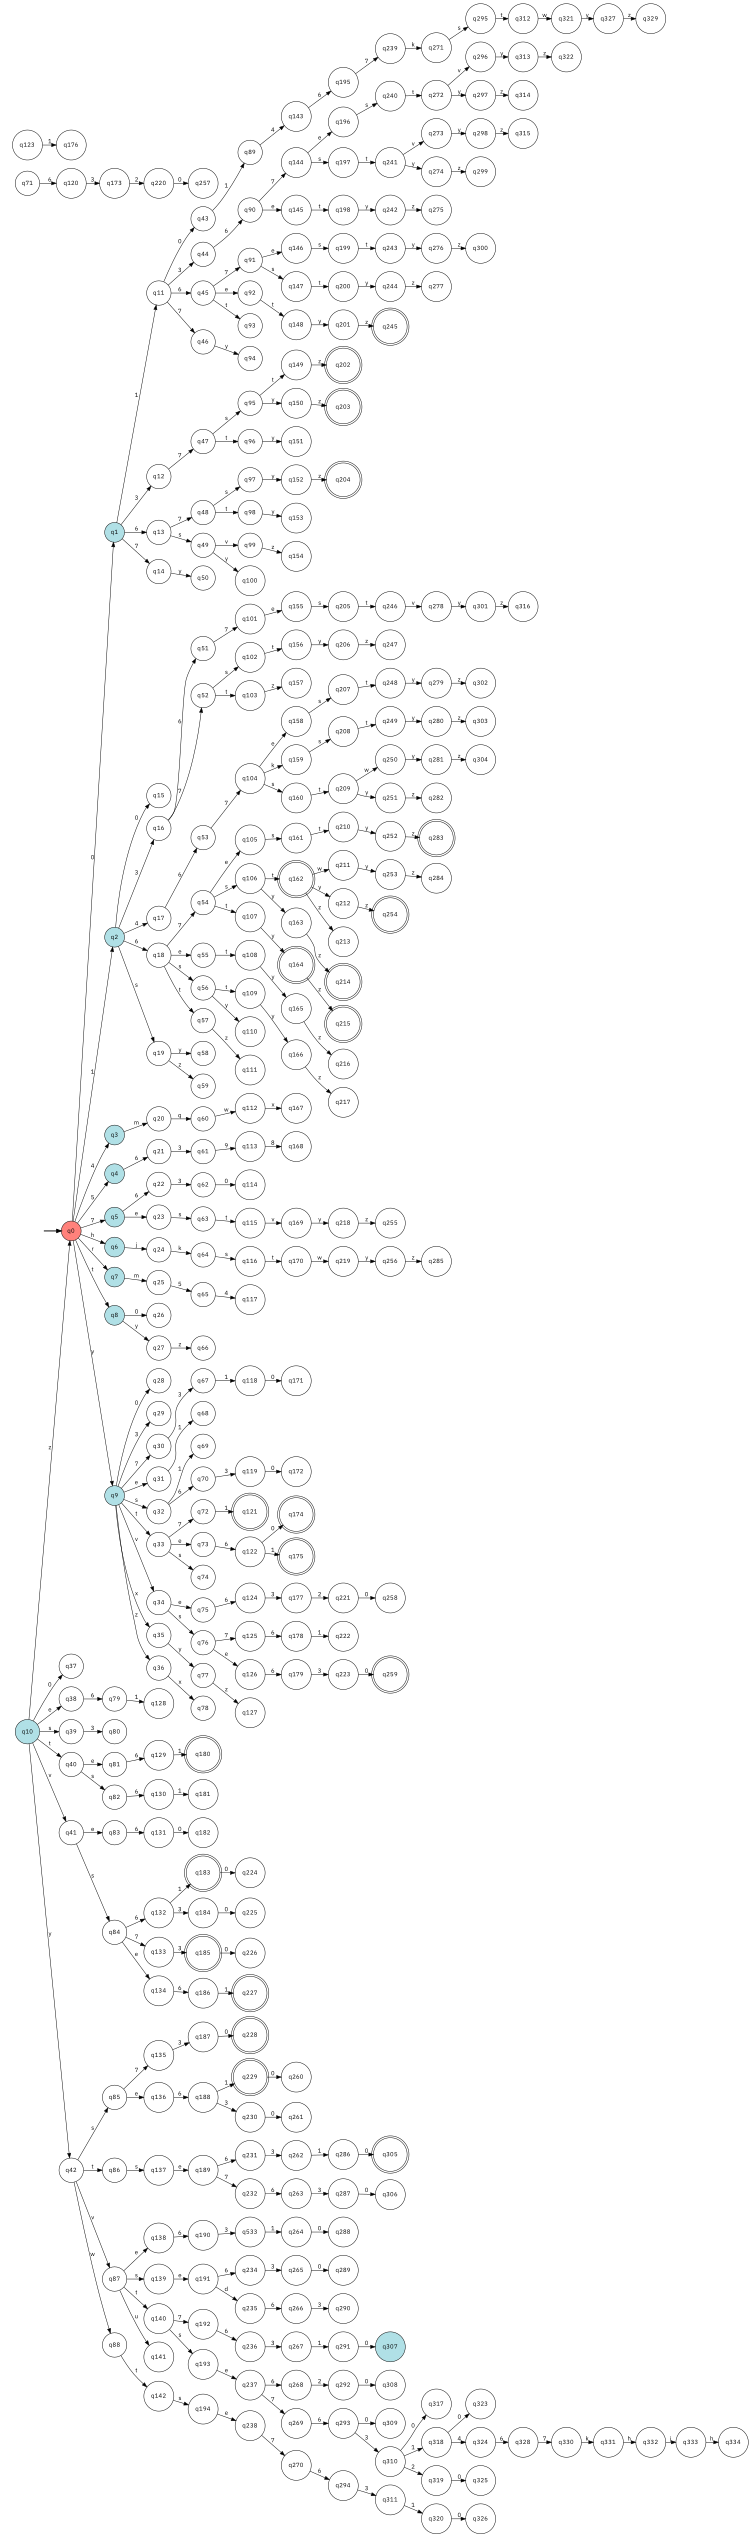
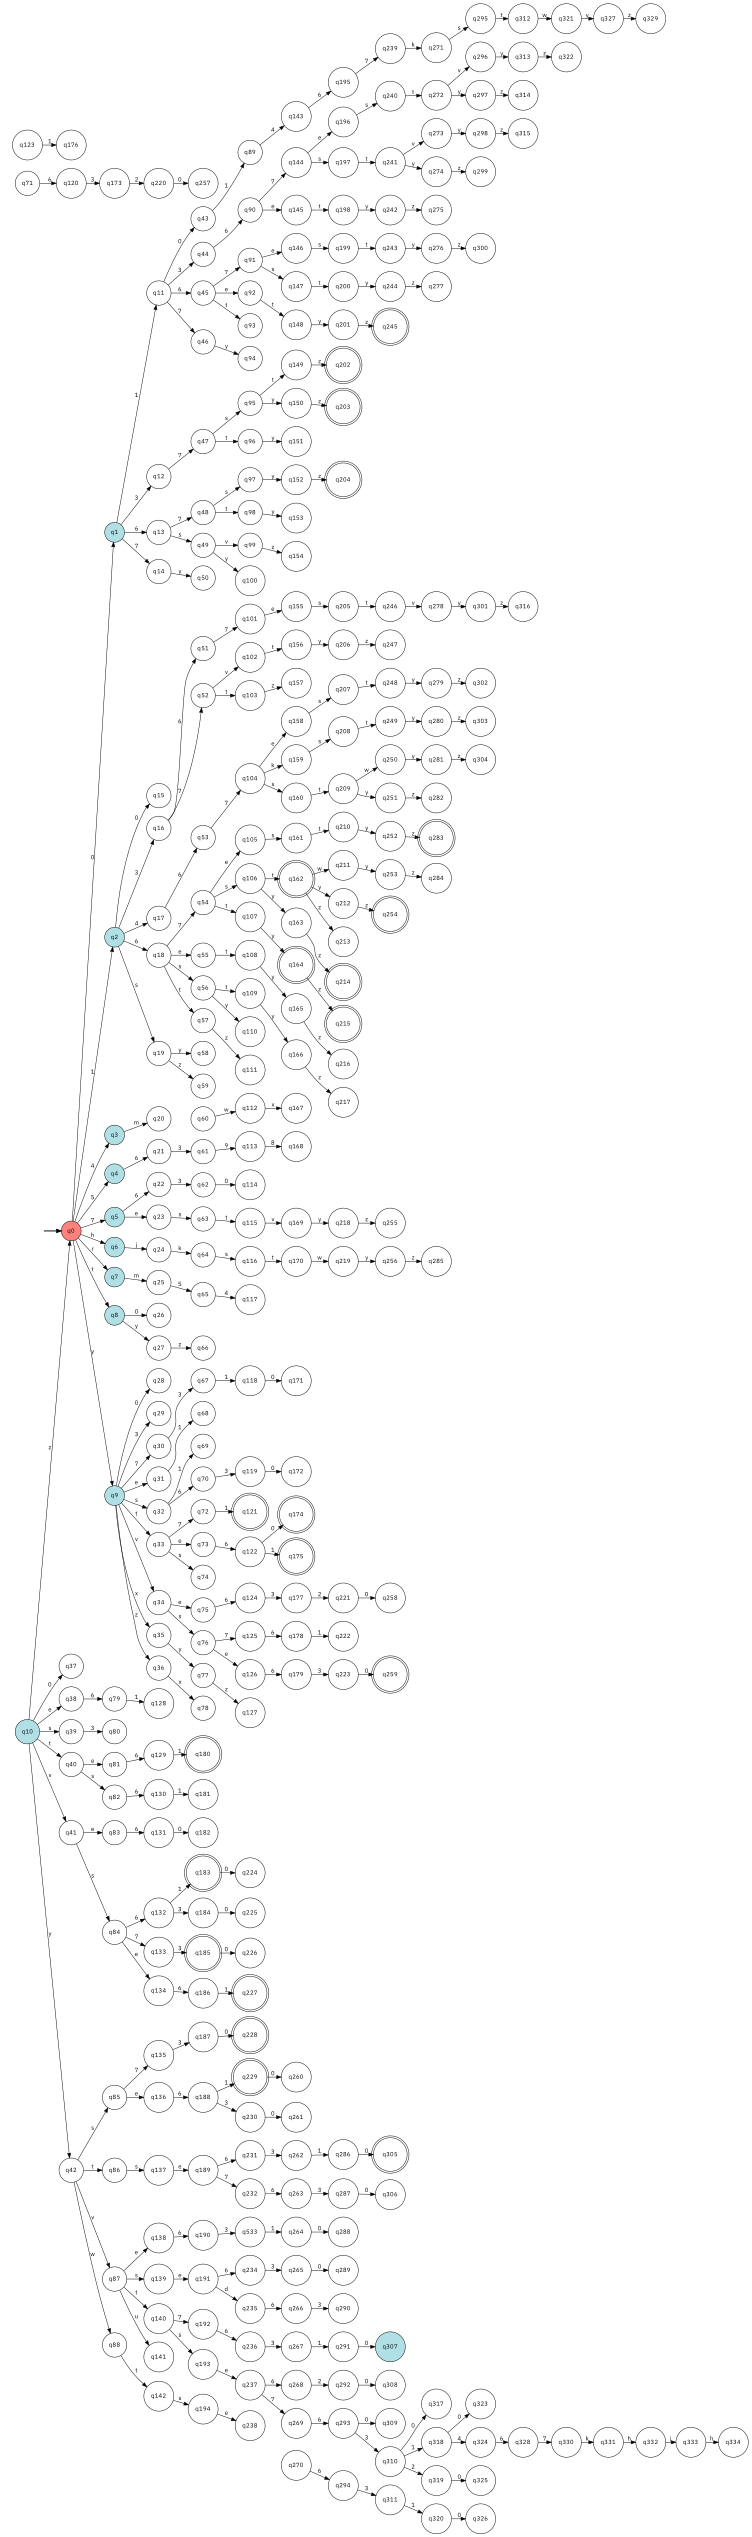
(227, 672) -> (227, 672)
(179, 1119) -> none
(271, 2444) -> none
